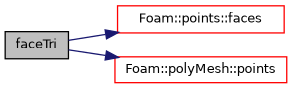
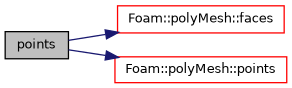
(201, 19) -> (201, 19)
(37, 45) -> (37, 45)
